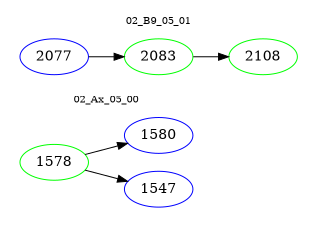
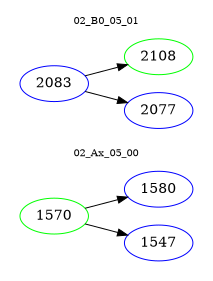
(159, 21) -> (106, 21)
(101, 57) -> (101, 96)
(159, 57) -> (54, 84)
(54, 162) -> (54, 216)
